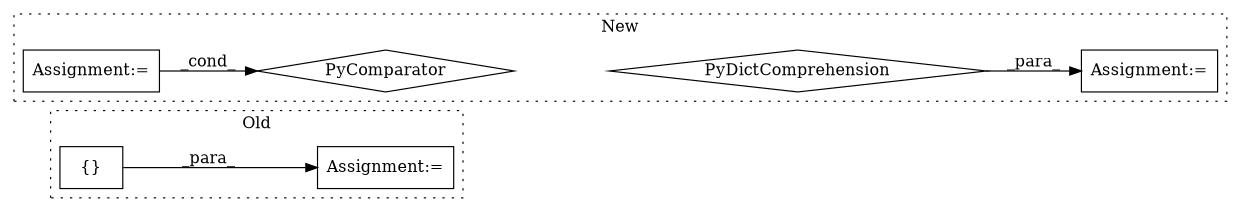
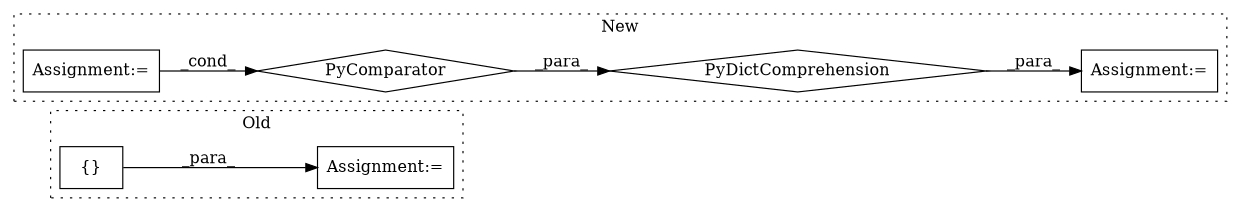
none -> (556, 71)
